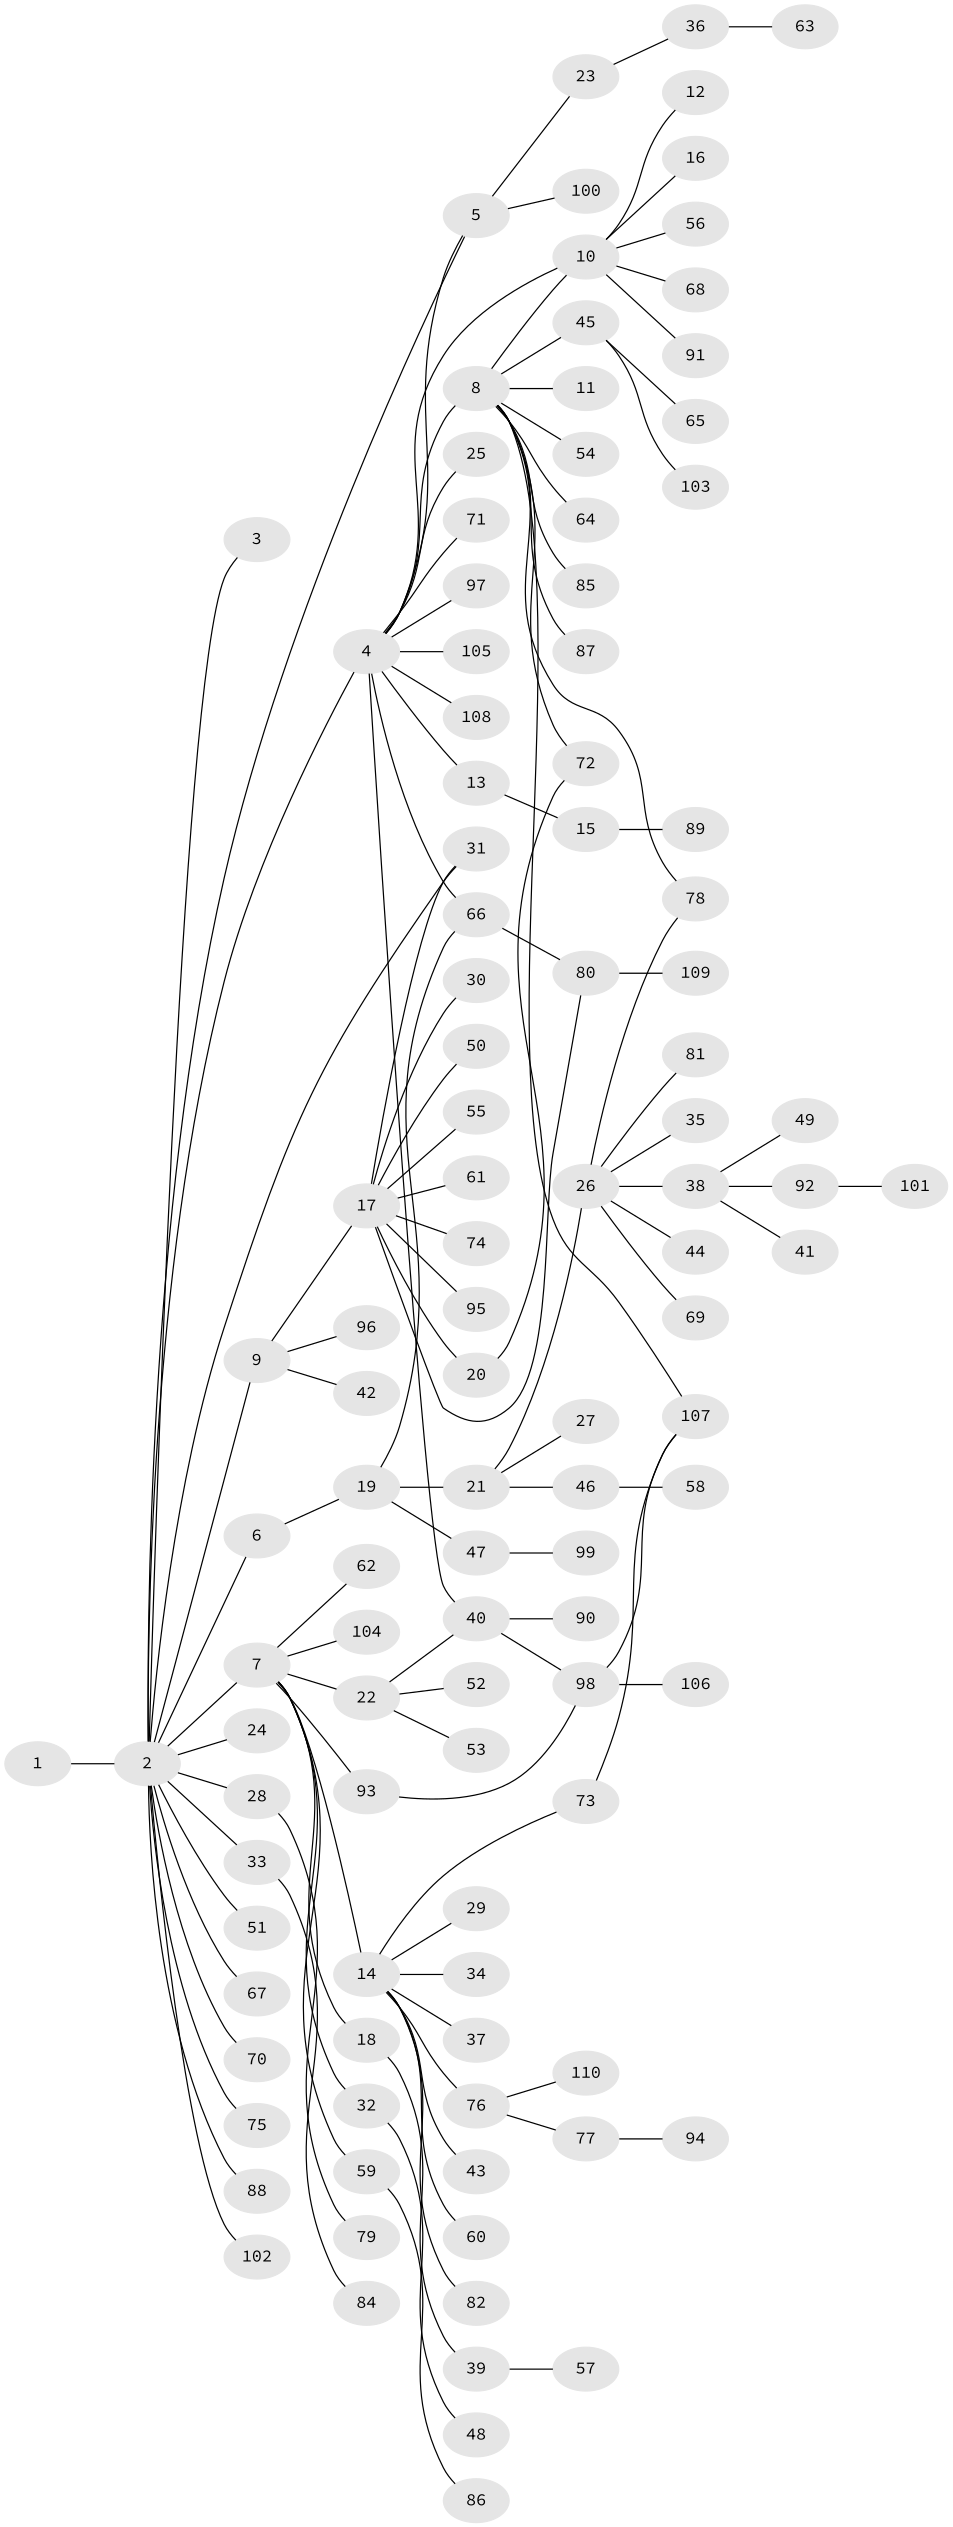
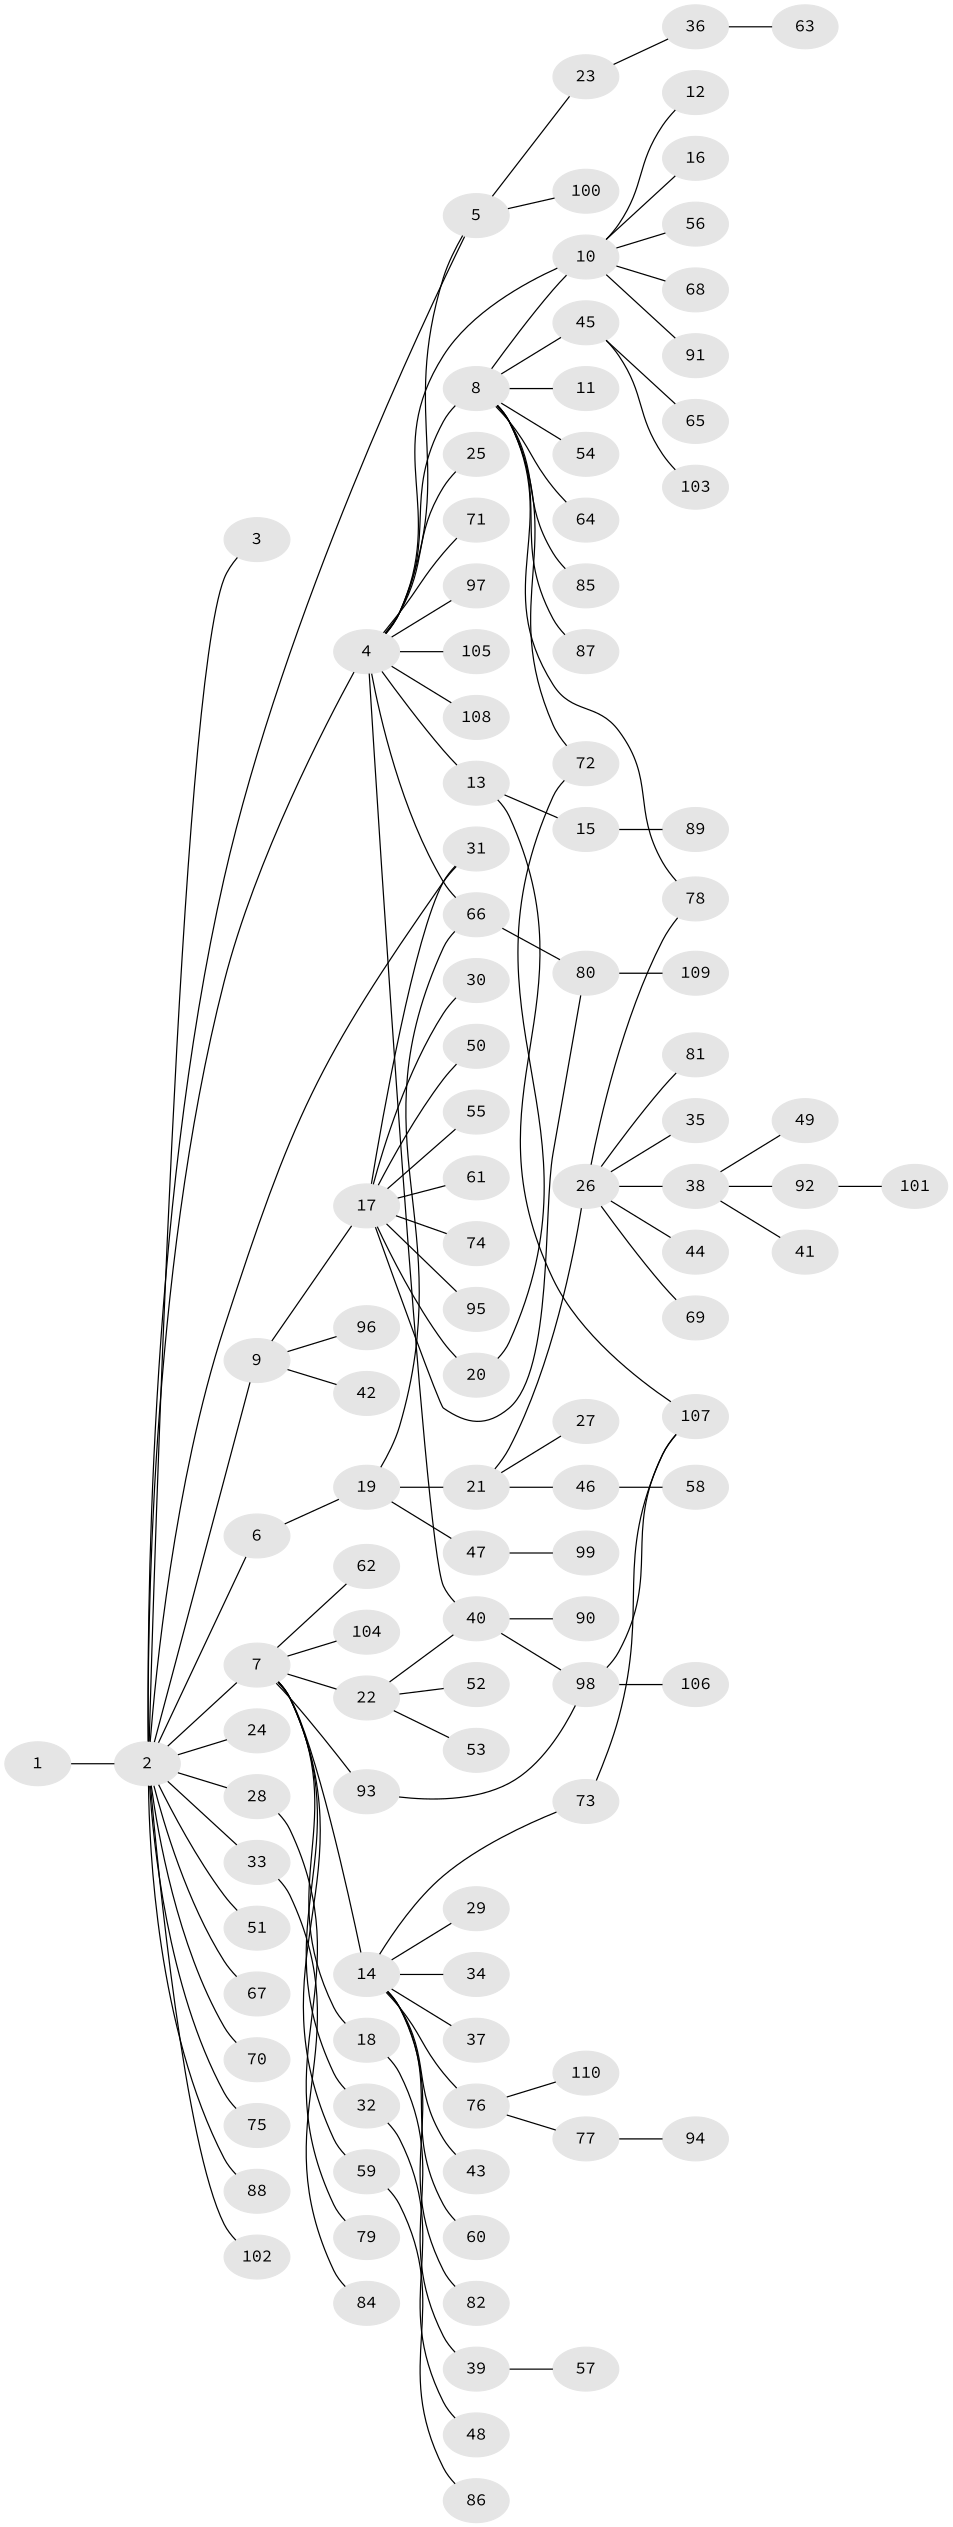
(531, 920) -> (522, 1123)
